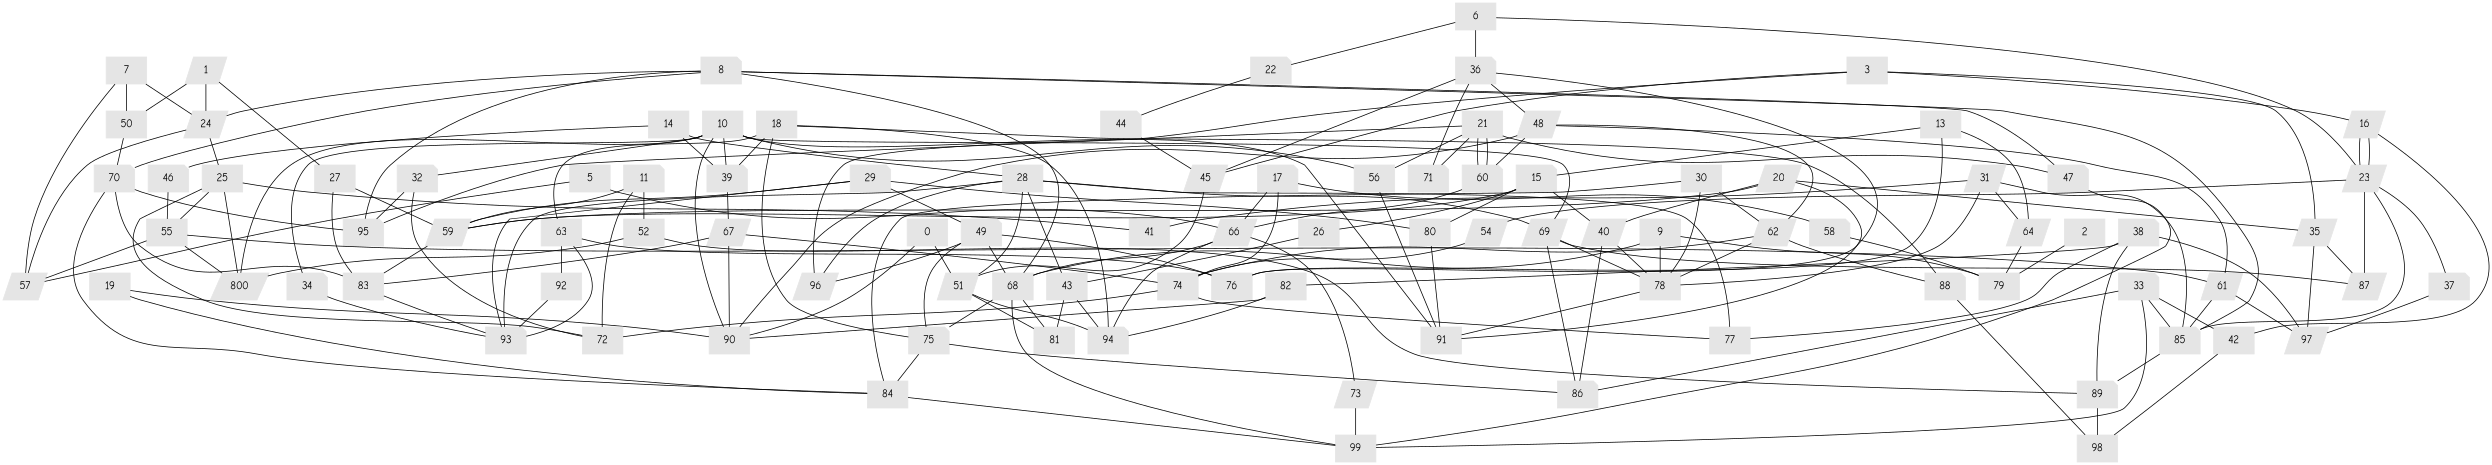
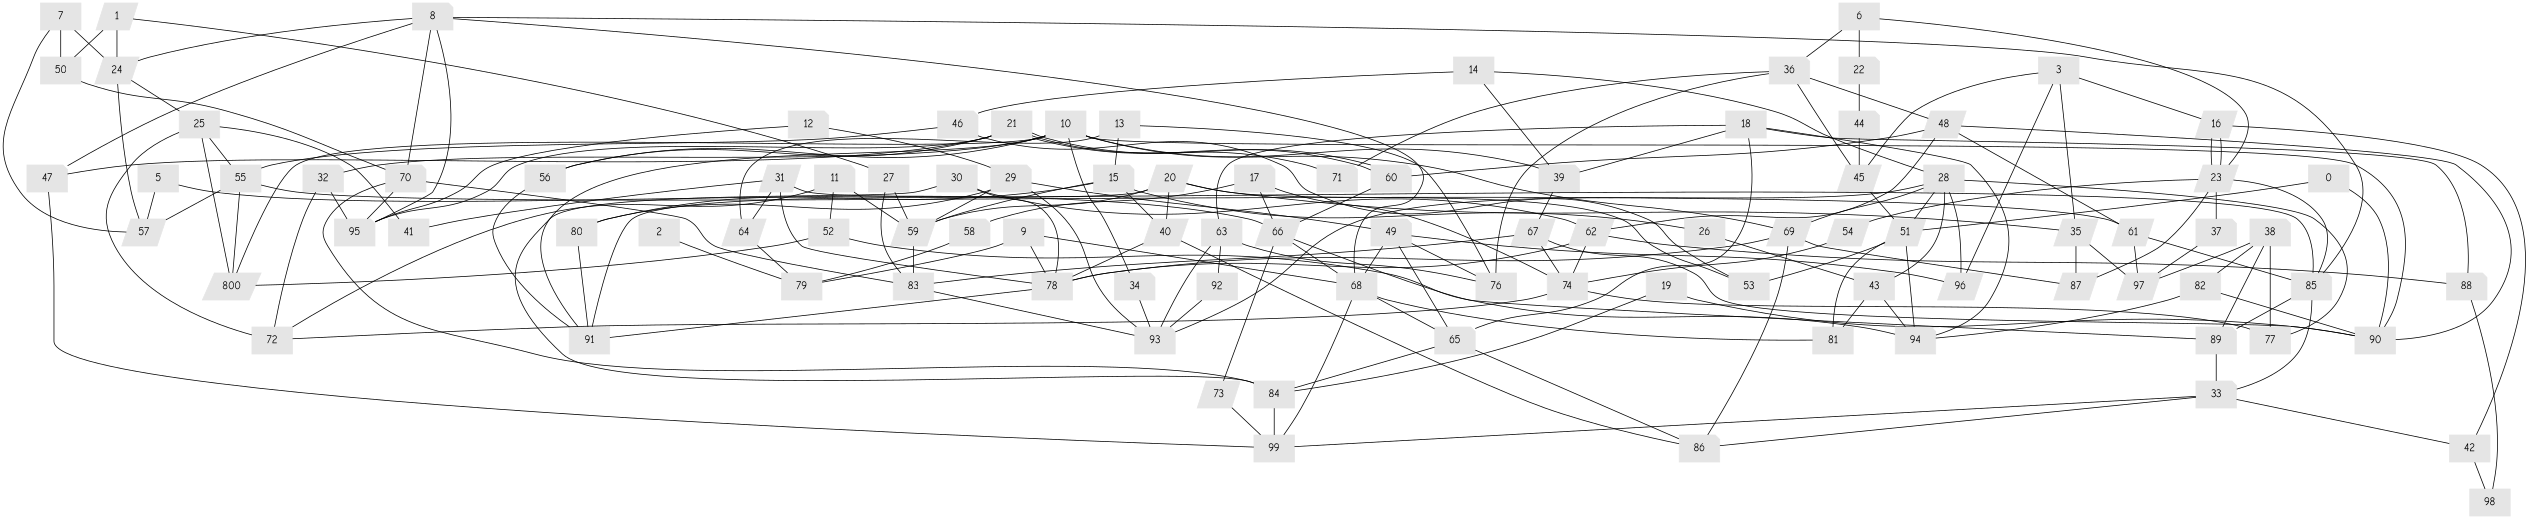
none -> (808, 124)
none -> (1749, 286)
(929, 340) -> (1455, 340)
(2097, 422) -> (2216, 368)
